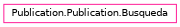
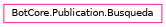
(90, 13) -> (83, 13)
